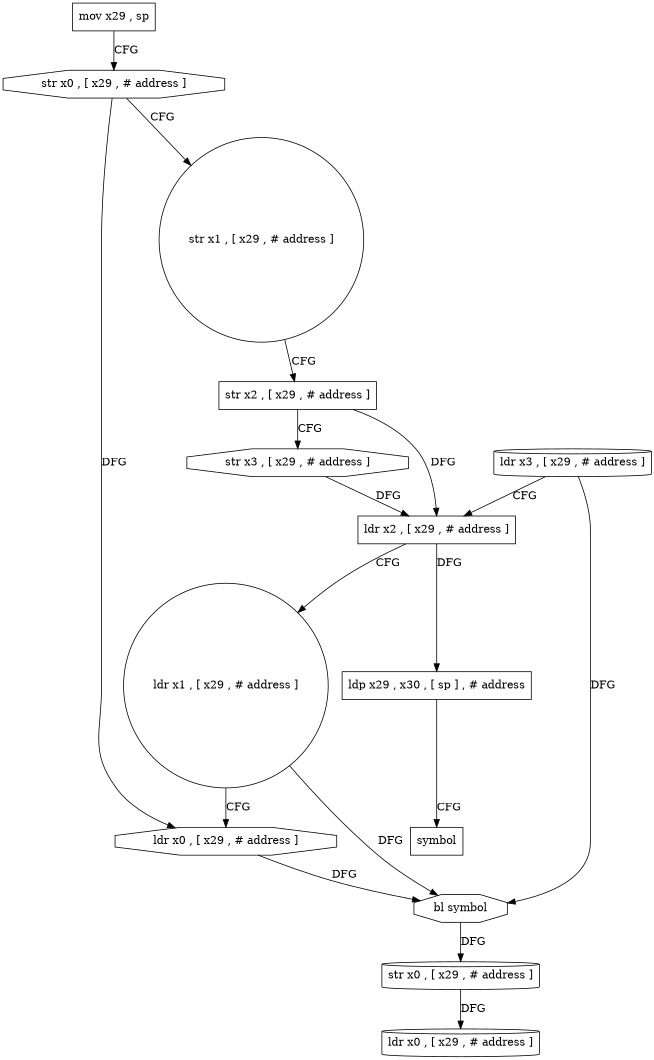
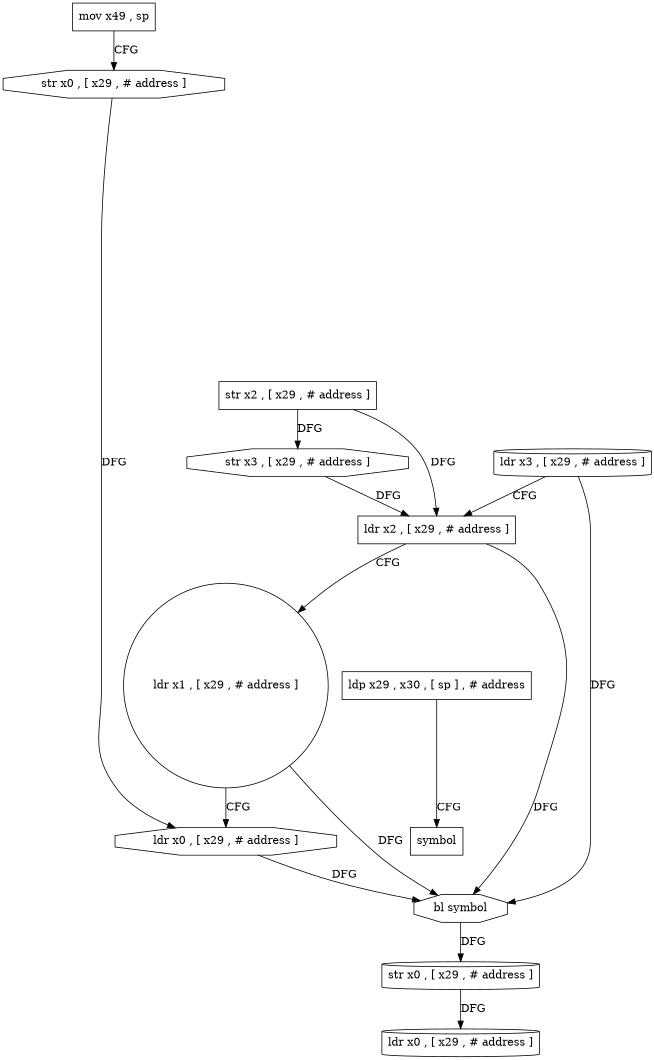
(114, 17) -> (114, 17)
(261, 240) -> none
(310, 429) -> (310, 429)
(437, 604) -> (561, 710)
